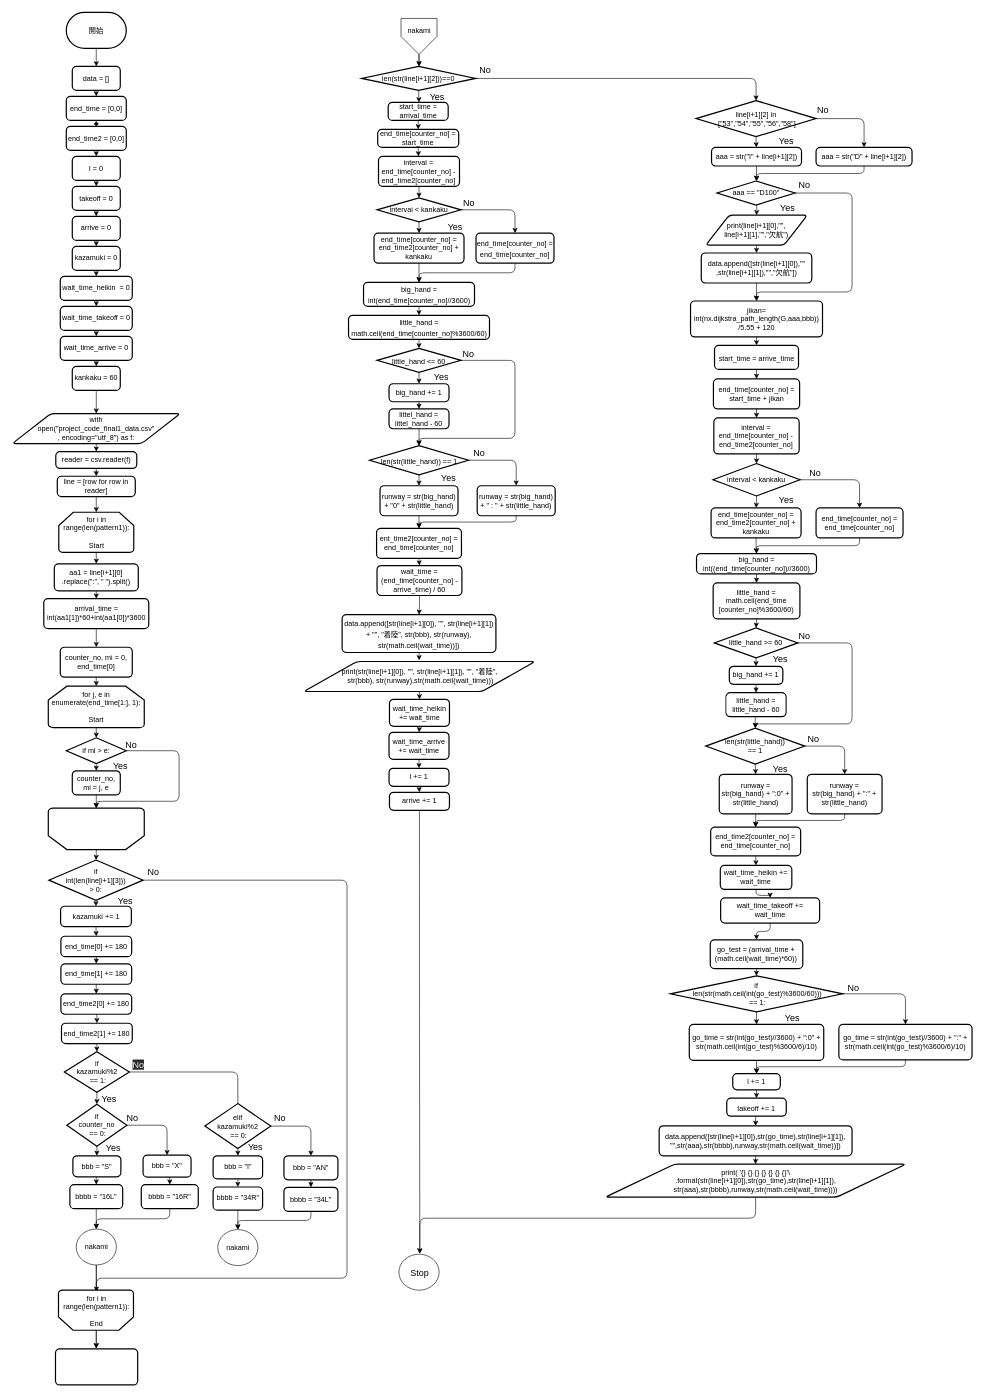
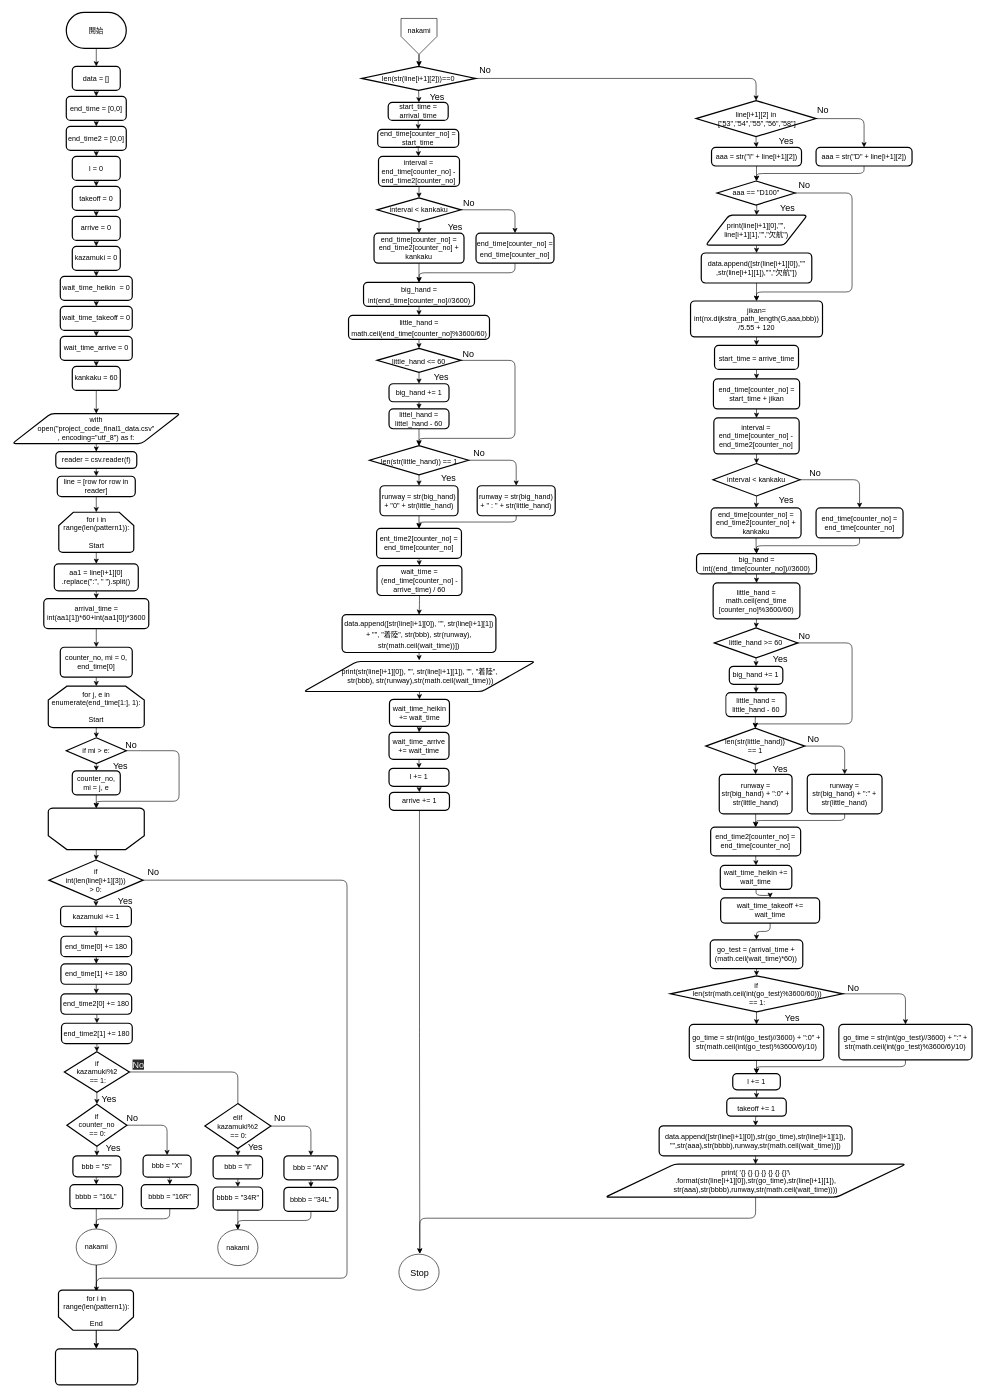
(96, 120) -> (96, 121)
